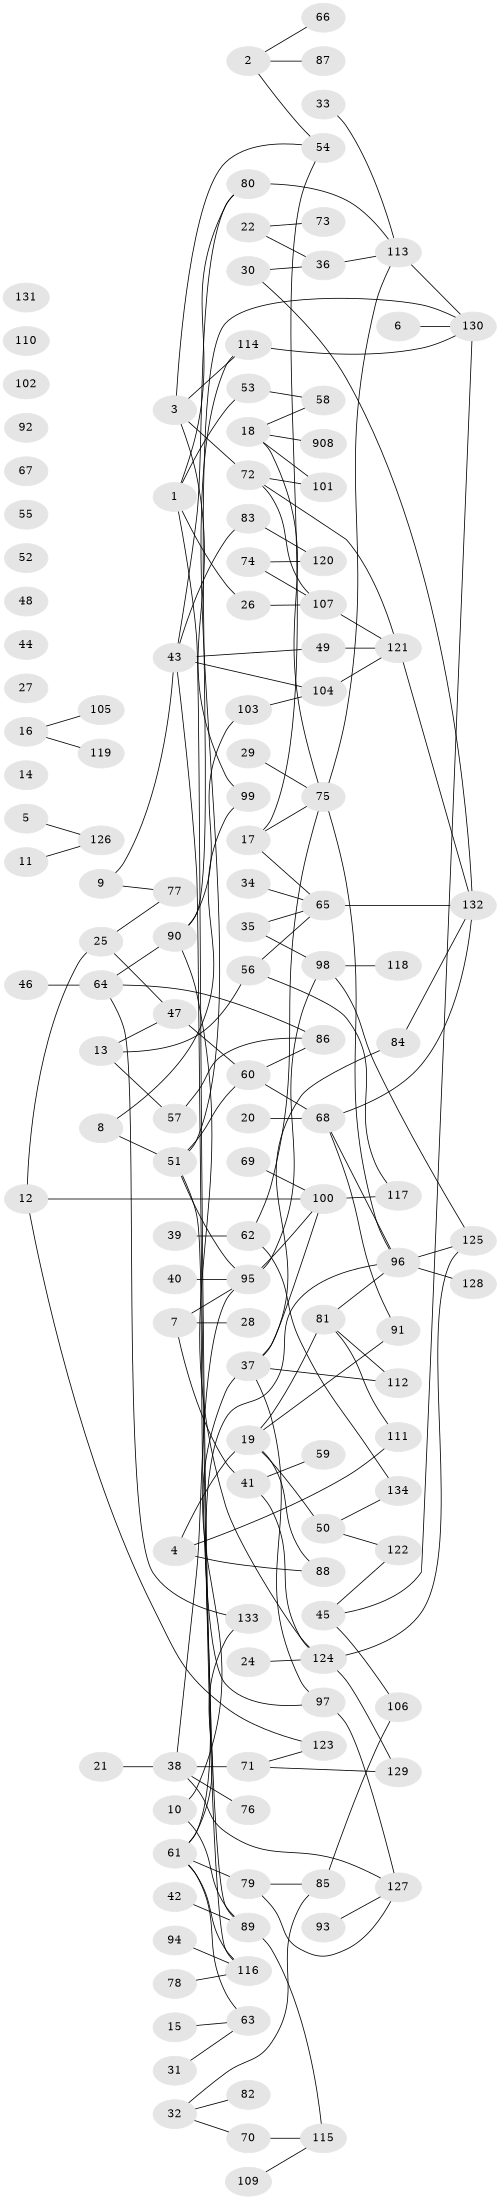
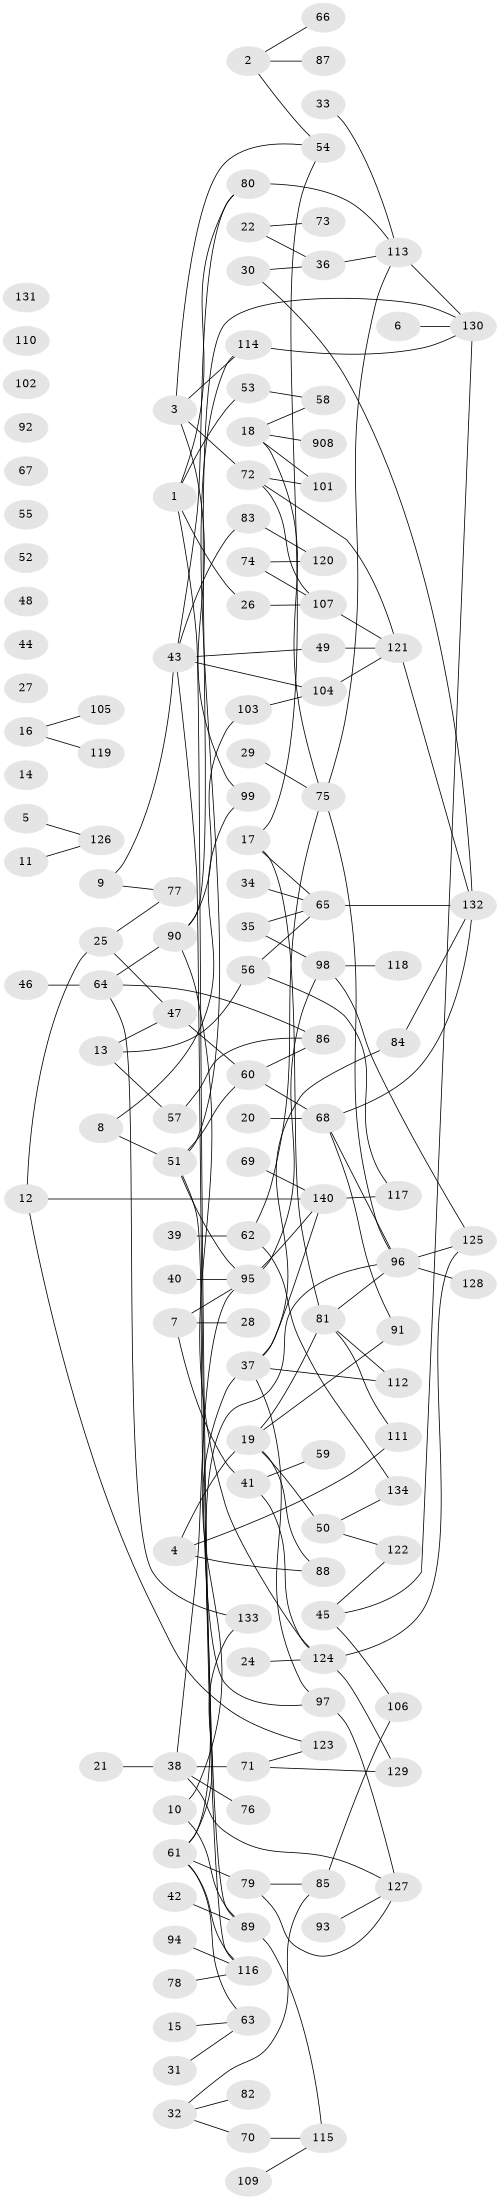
(286, 819) -> (298, 1192)
(323, 1199) -> (323, 1199)
